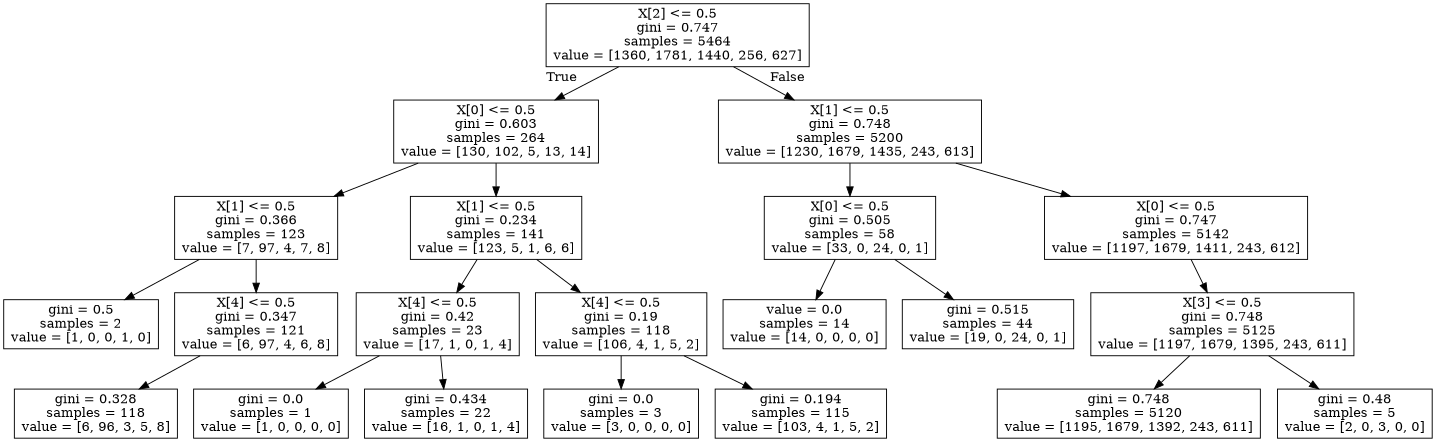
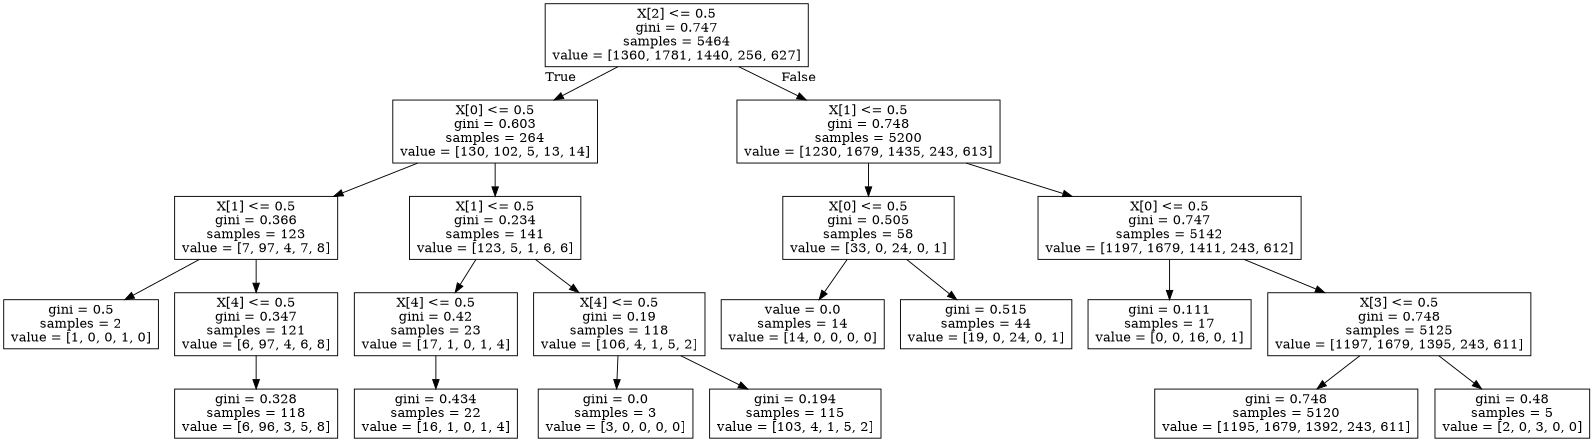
none -> (1170, 324)
(271, 414) -> none
